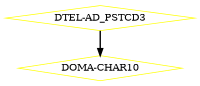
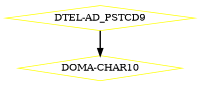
(100, 18) -> (100, 18)
